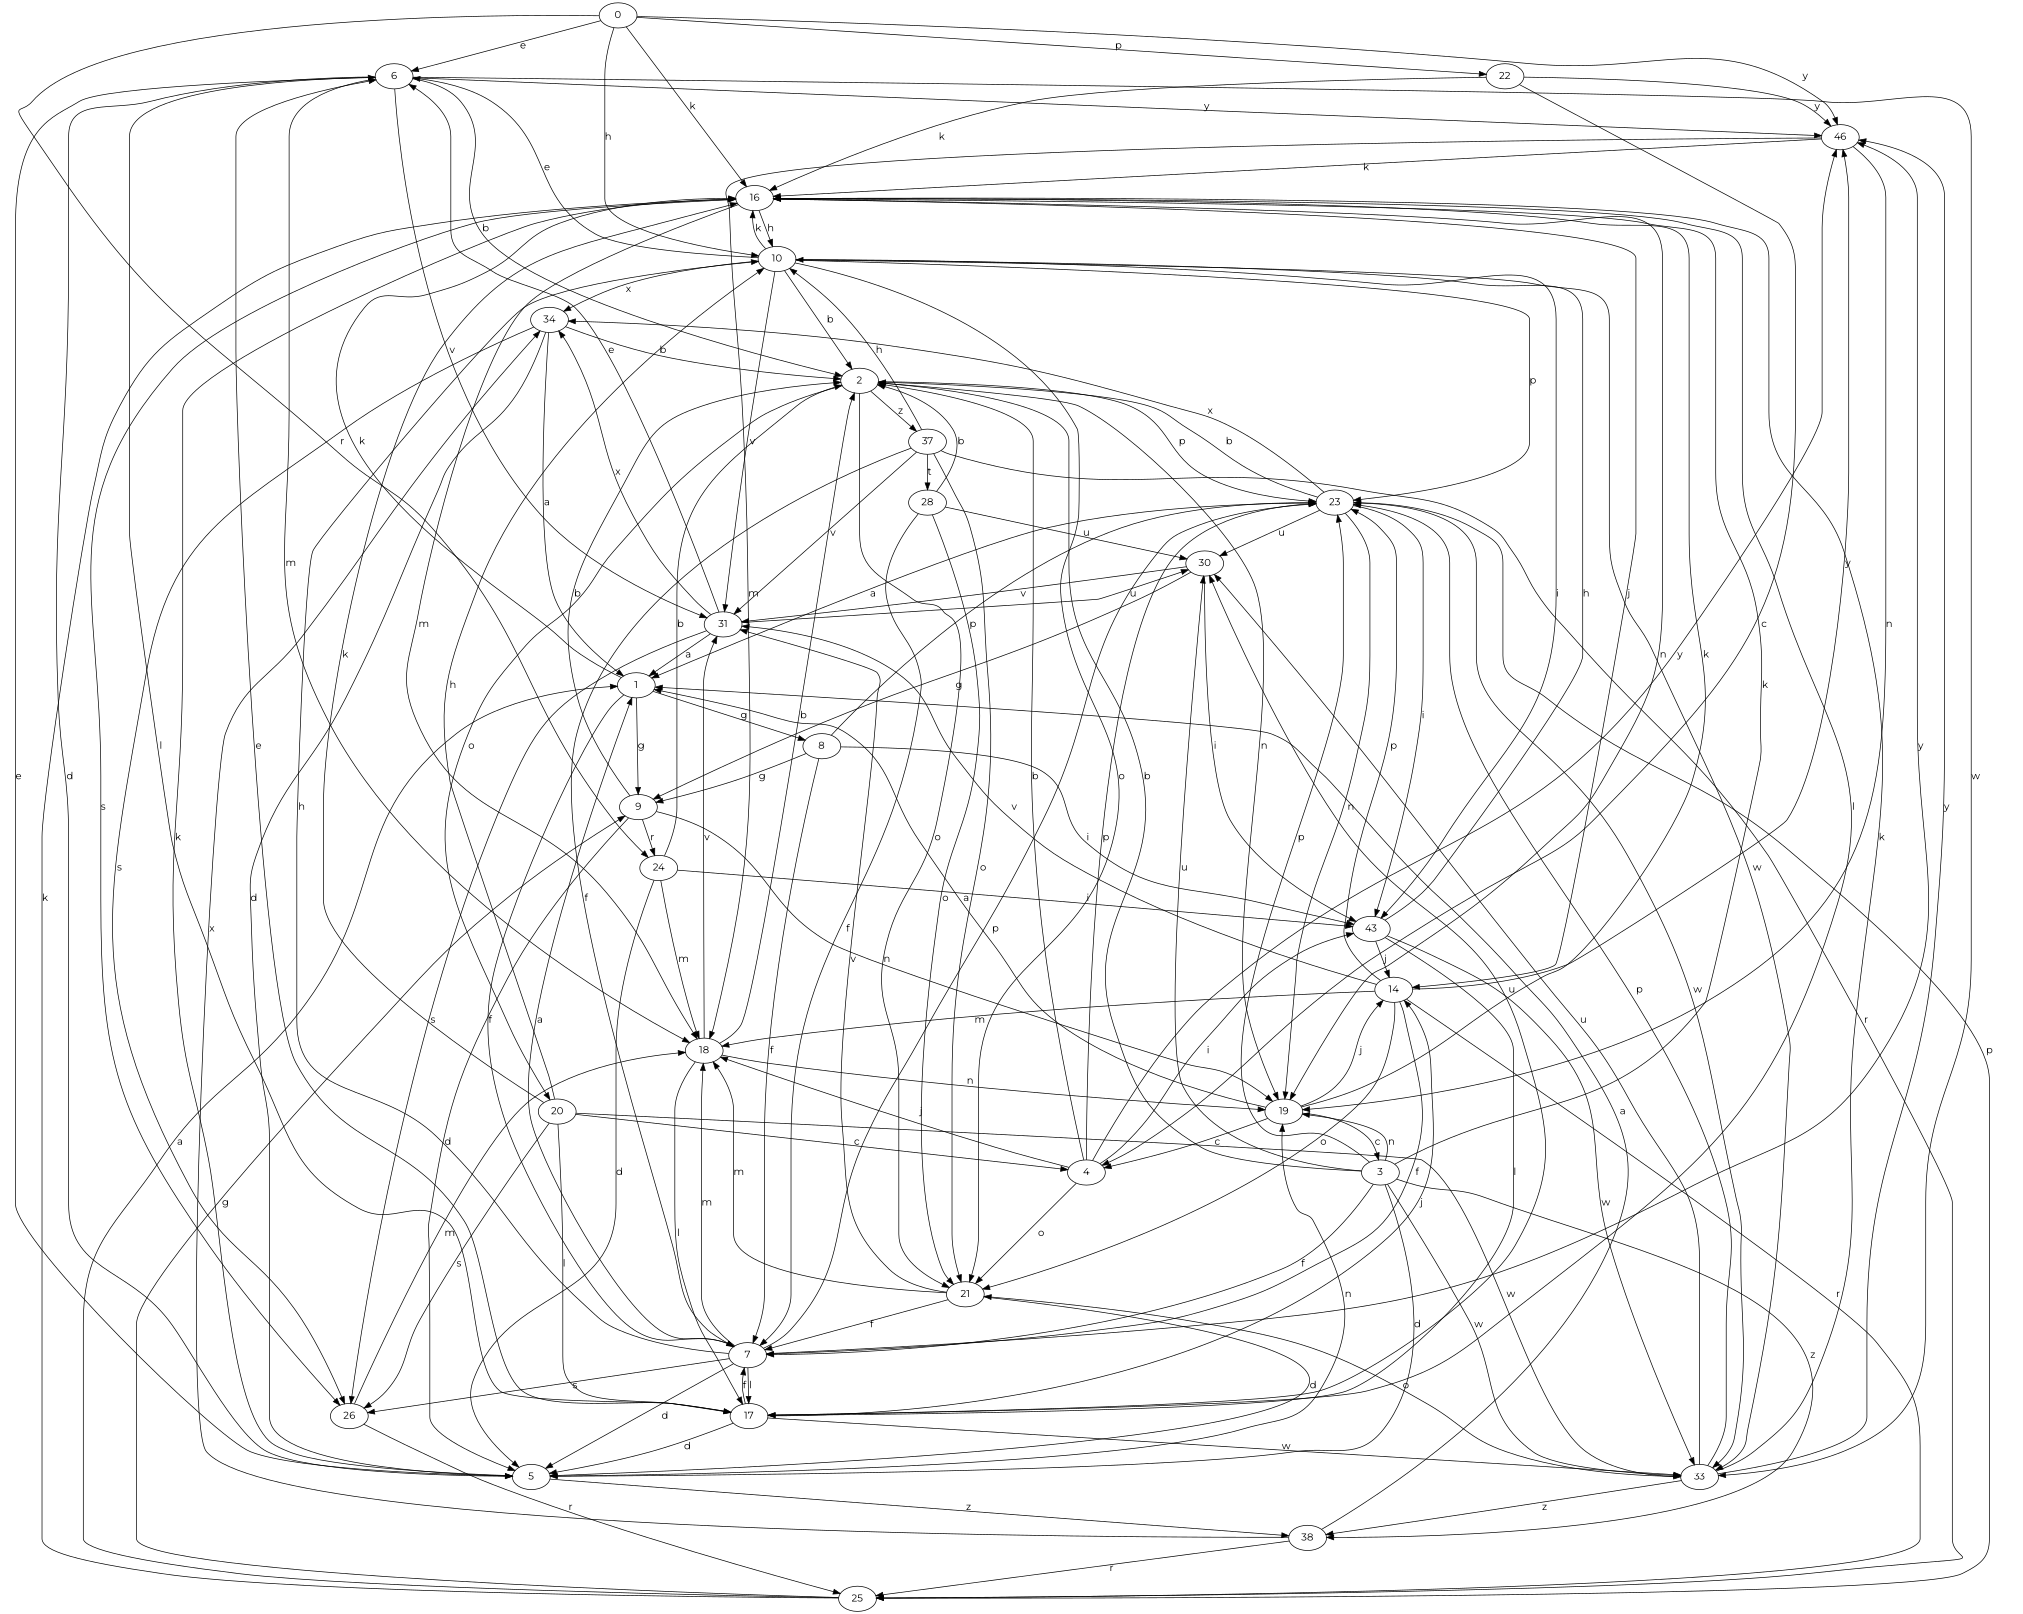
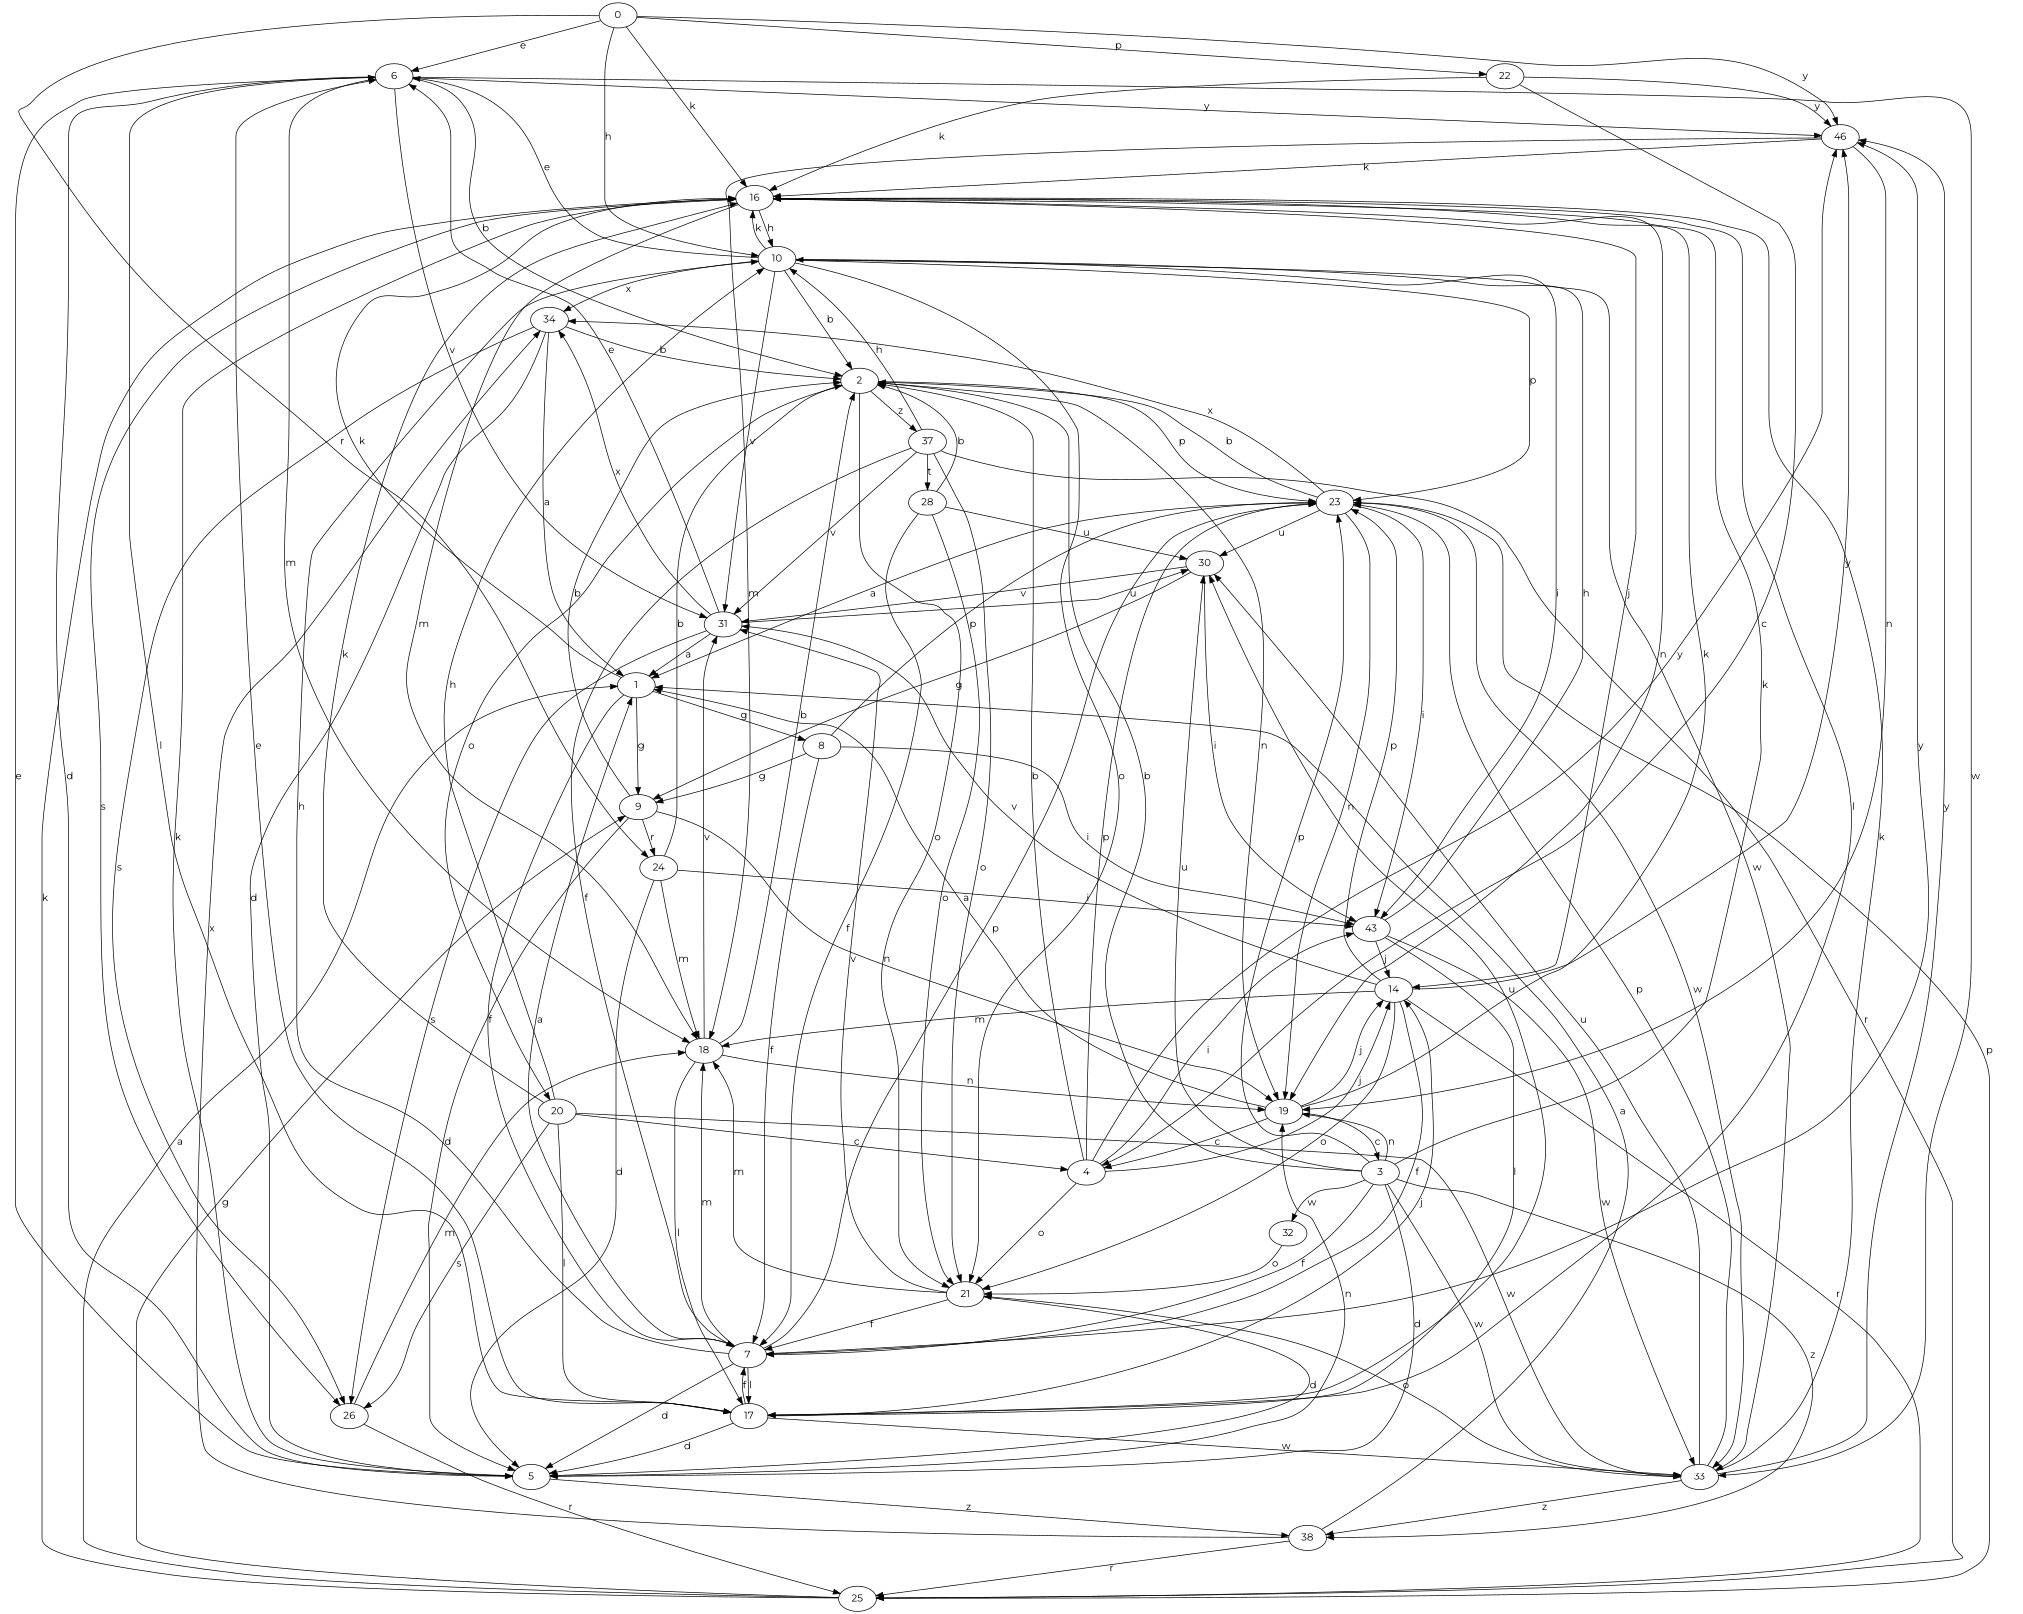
(906, 1119) -> (1270, 1141)
none -> (1288, 1233)
(552, 1385) -> none
